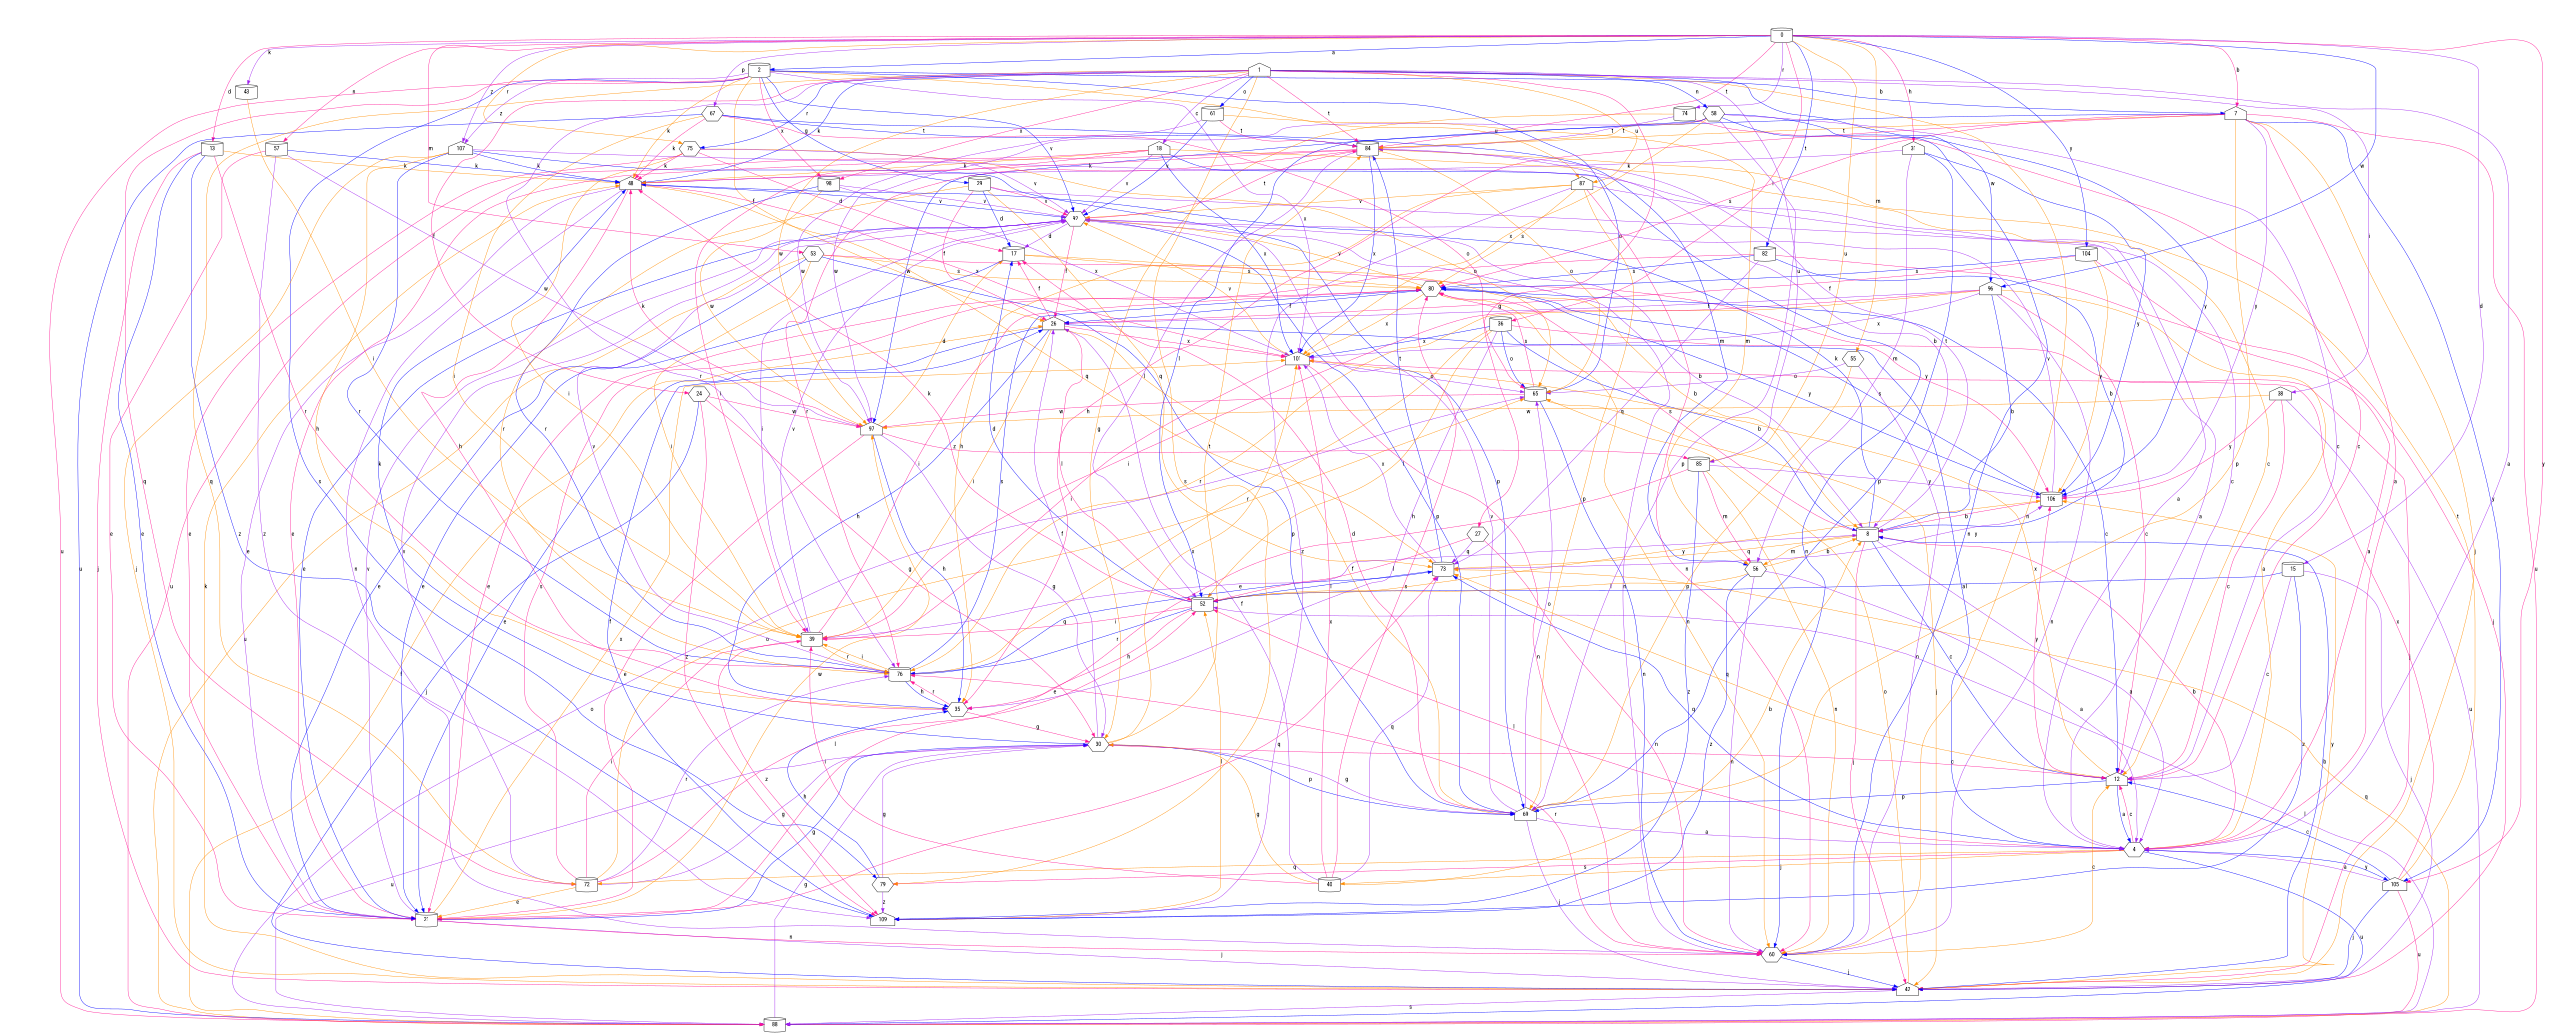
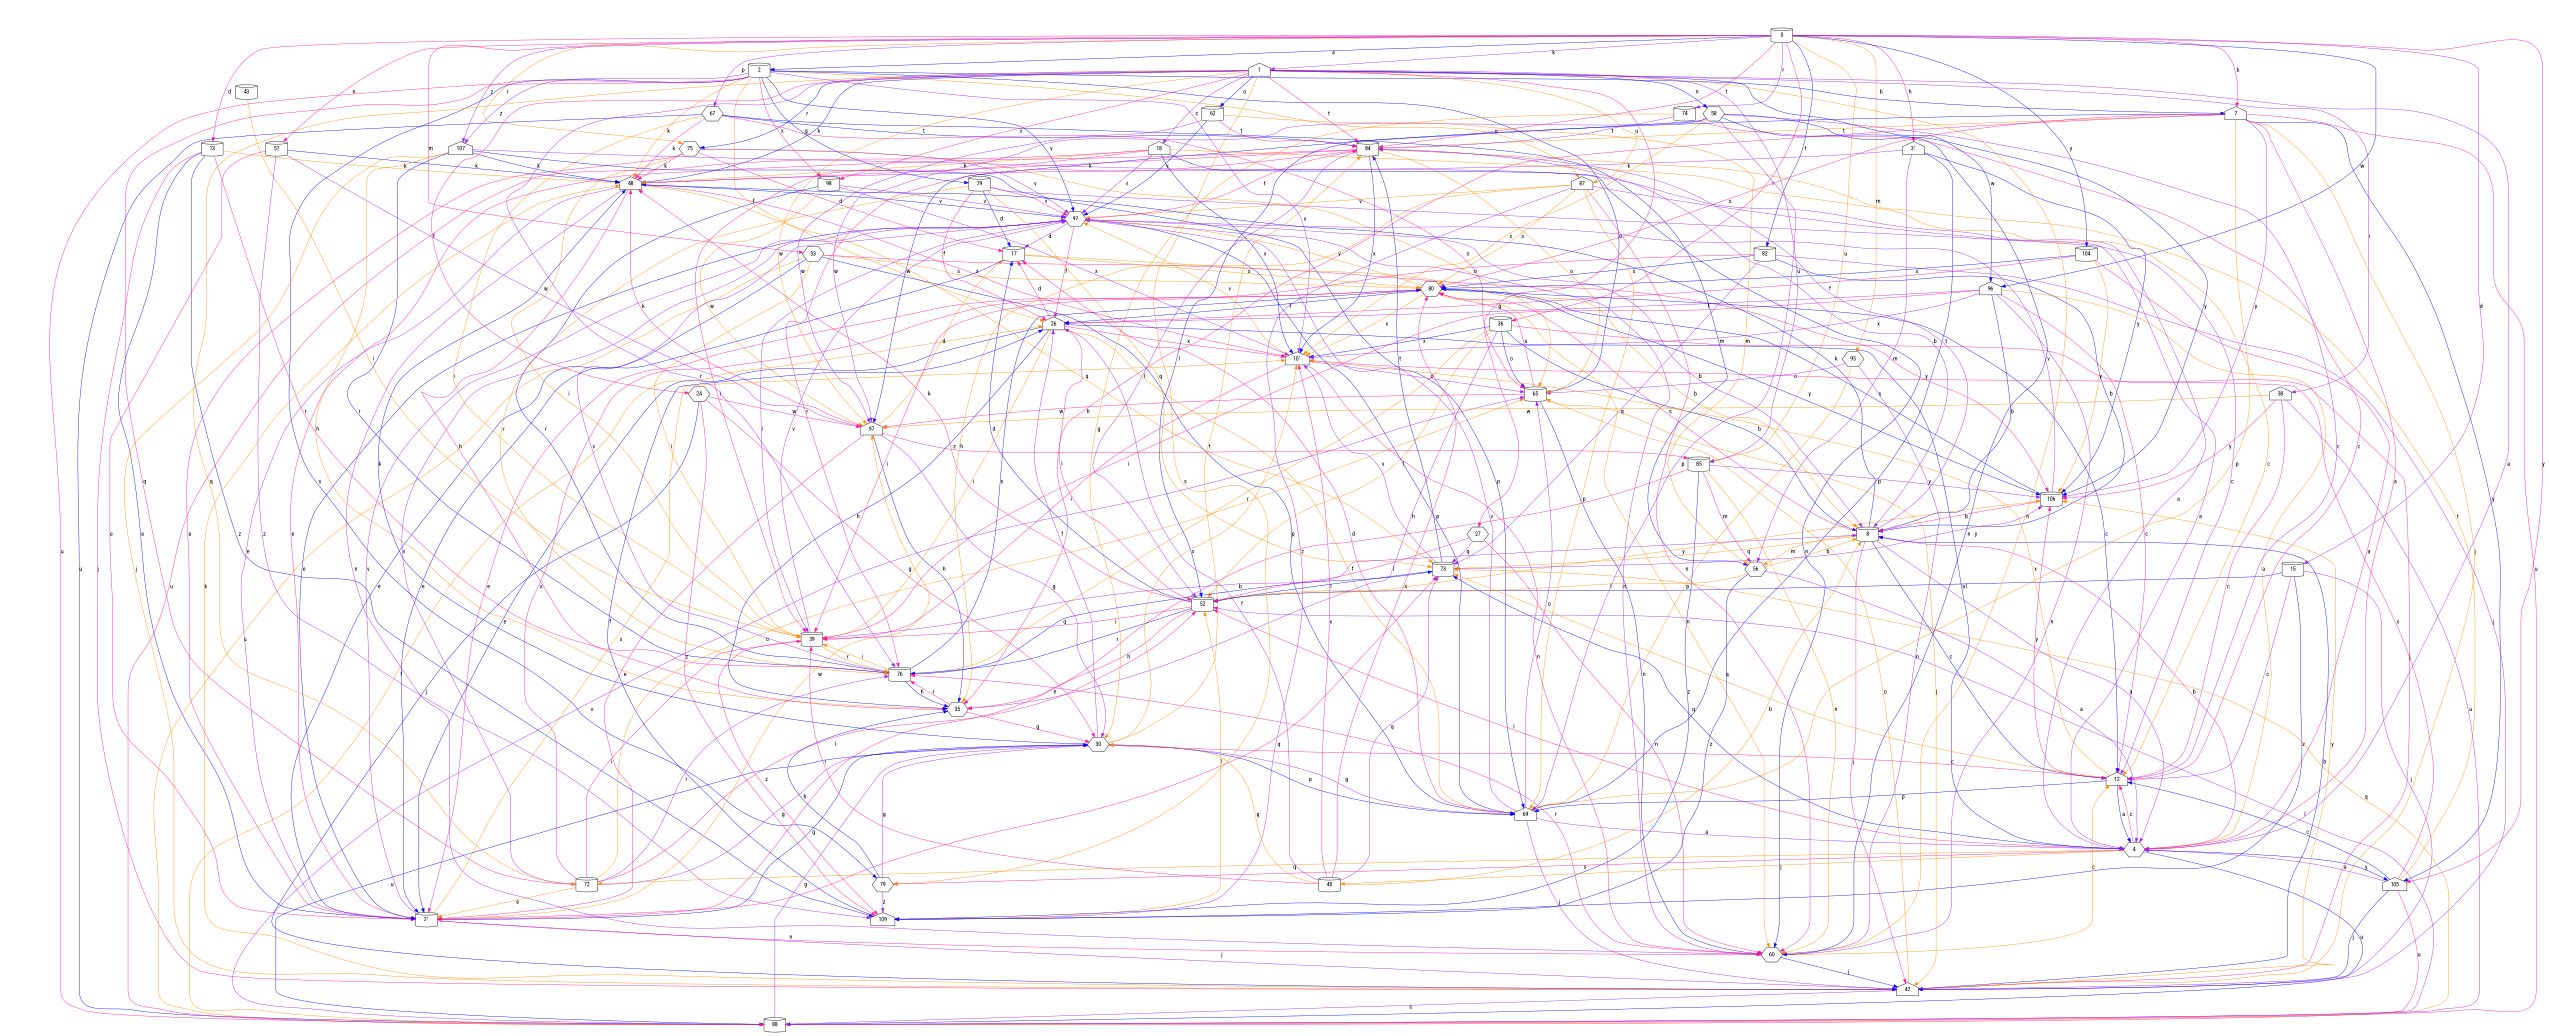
(1001, 39) -> (1523, 53)
(1213, 114) -> (1213, 114)
(1618, 131) -> none
(1039, 289) -> (1039, 289)
(1014, 323) -> (1039, 305)
(1423, 346) -> none
(1853, 359) -> (1853, 359)
(1240, 587) -> (1240, 587)
(2490, 614) -> (2490, 614)
(1730, 770) -> none
(407, 873) -> (407, 873)
